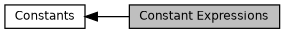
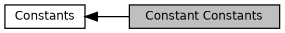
(205, 17) -> (205, 17)
